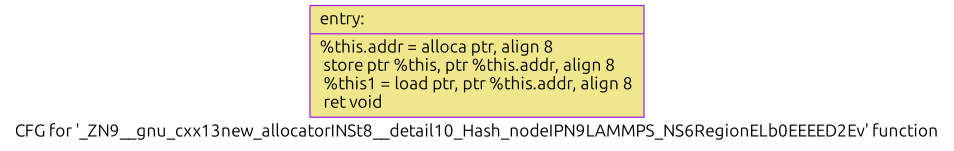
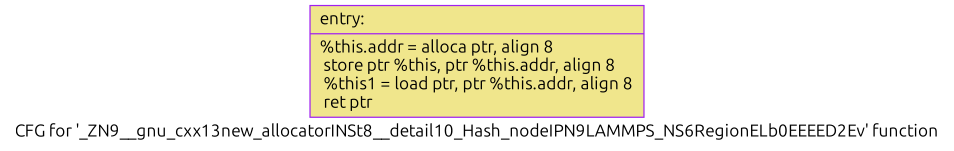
(352, 103) -> (346, 103)
